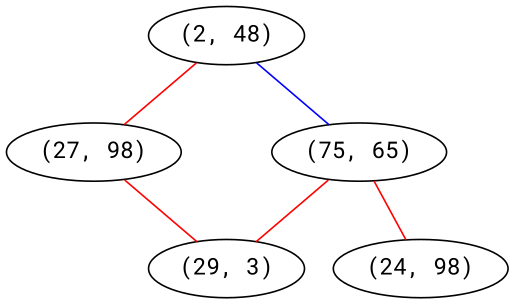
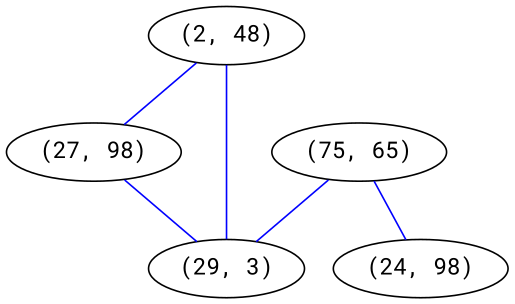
(160, 94) -> (160, 94)
(293, 94) -> (227, 152)
(390, 210) -> (390, 210)
(161, 211) -> (161, 211)
(292, 211) -> (292, 211)
